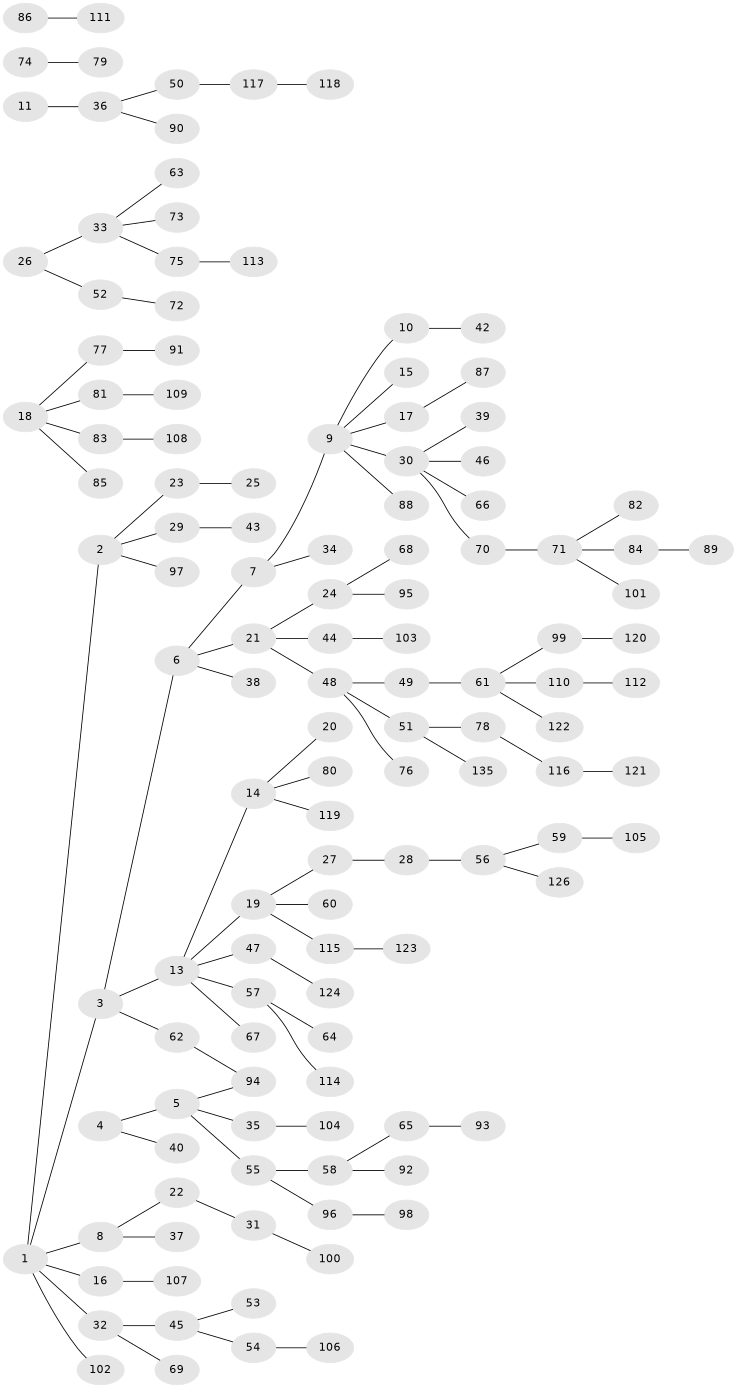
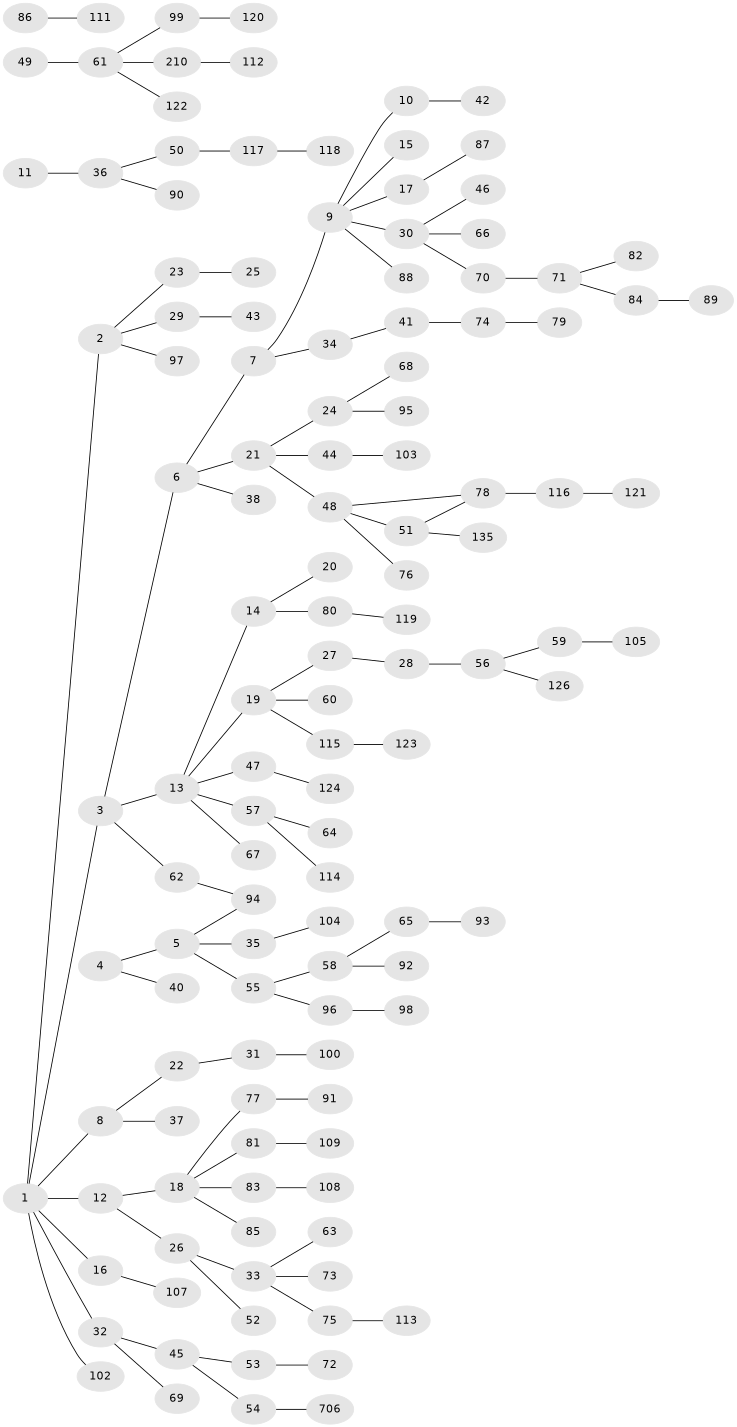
(139, 300) -> (292, 1365)
none -> (407, 323)
(483, 417) -> none
(636, 594) -> none
(369, 683) -> (407, 500)
(560, 683) -> (177, 62)
(291, 805) -> (368, 616)
none -> (101, 1198)
(330, 1348) -> (330, 1409)
